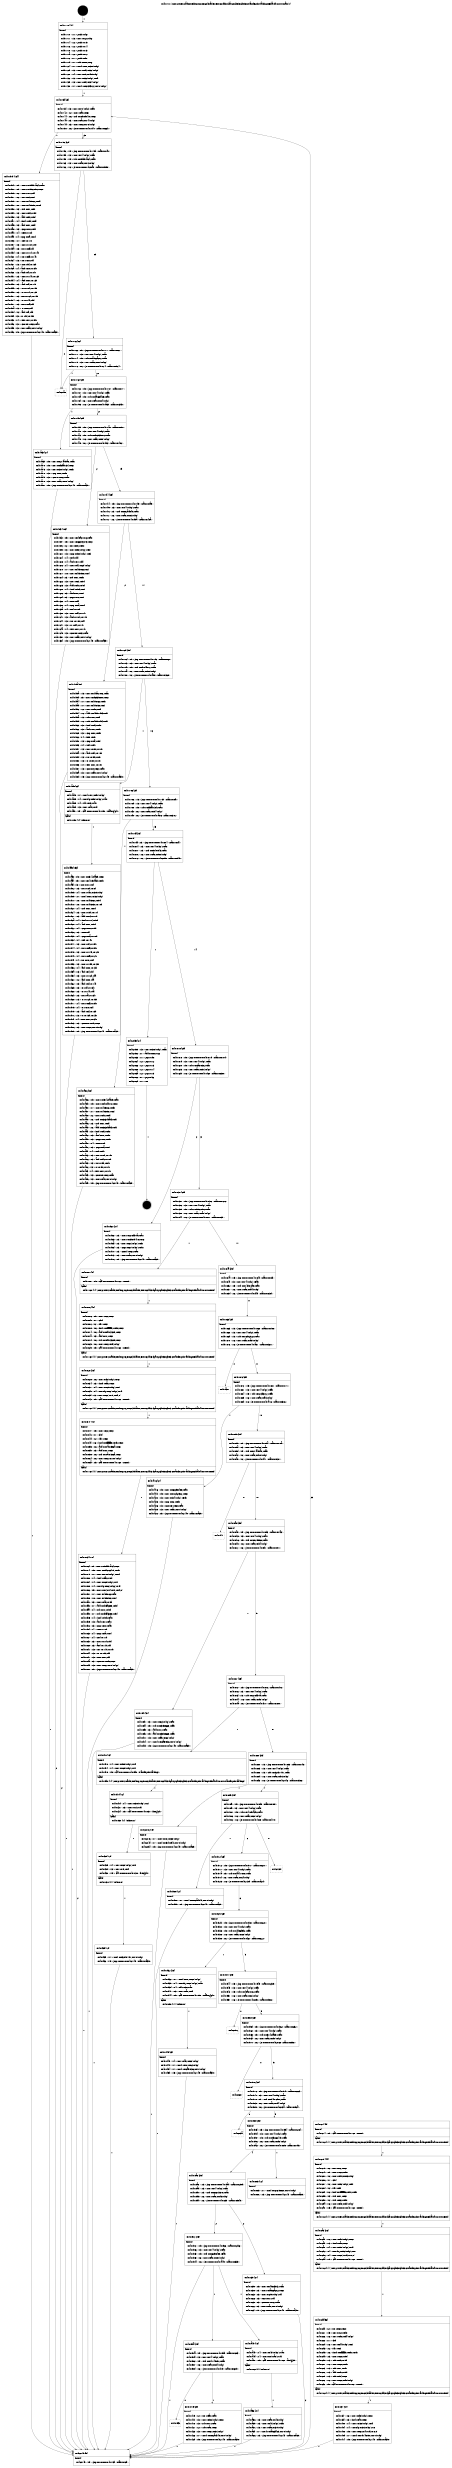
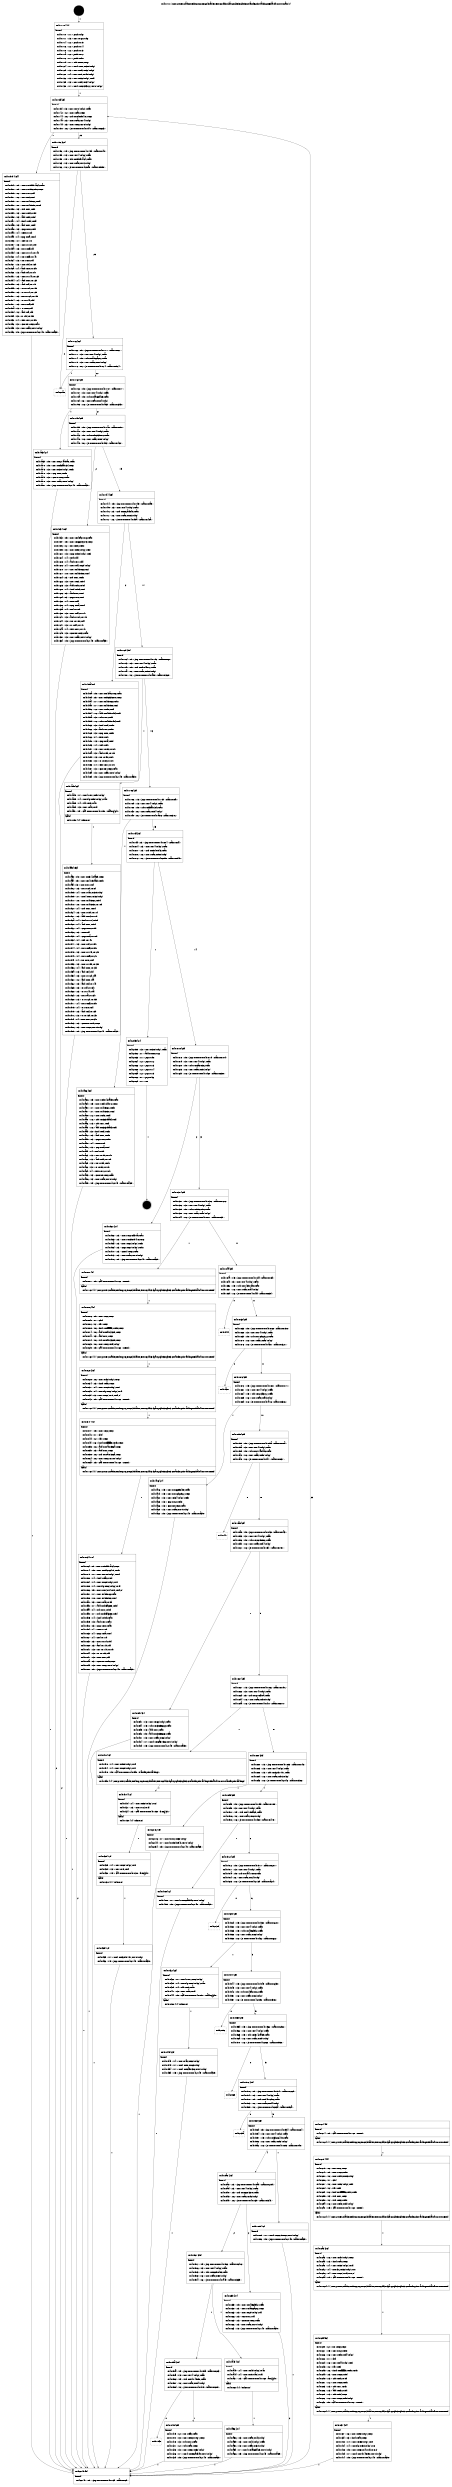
none -> (224, 1332)
(265, 1844) -> (225, 1903)
(172, 2371) -> (292, 2432)
